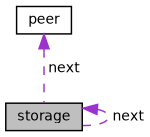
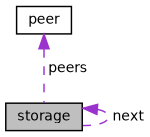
(62, 69) -> (66, 69)
